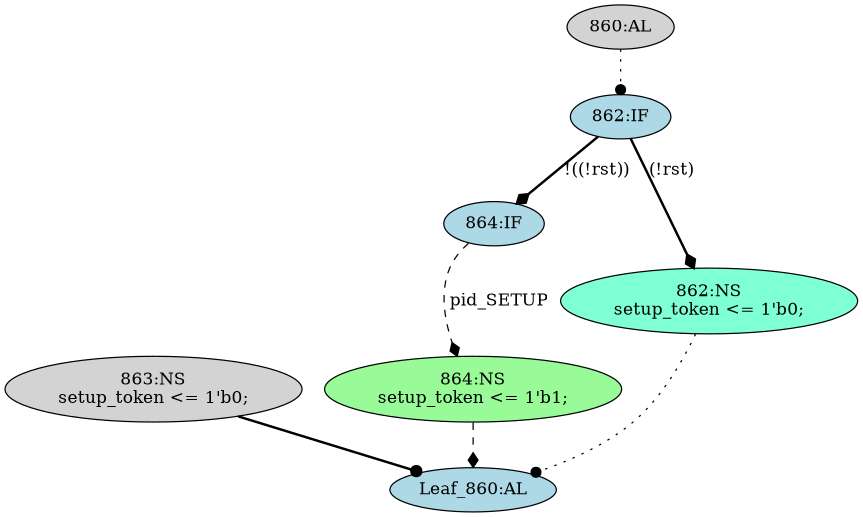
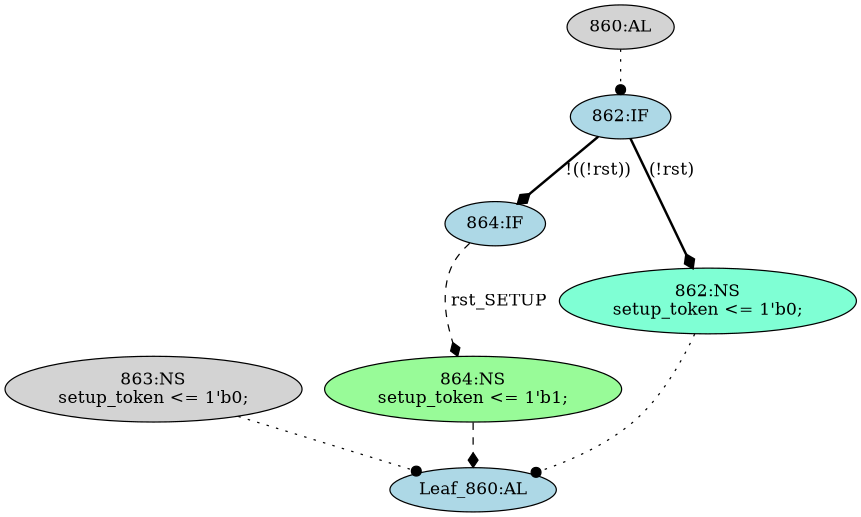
(500, 301) -> (500, 301)
(325, 443) -> (325, 443)
